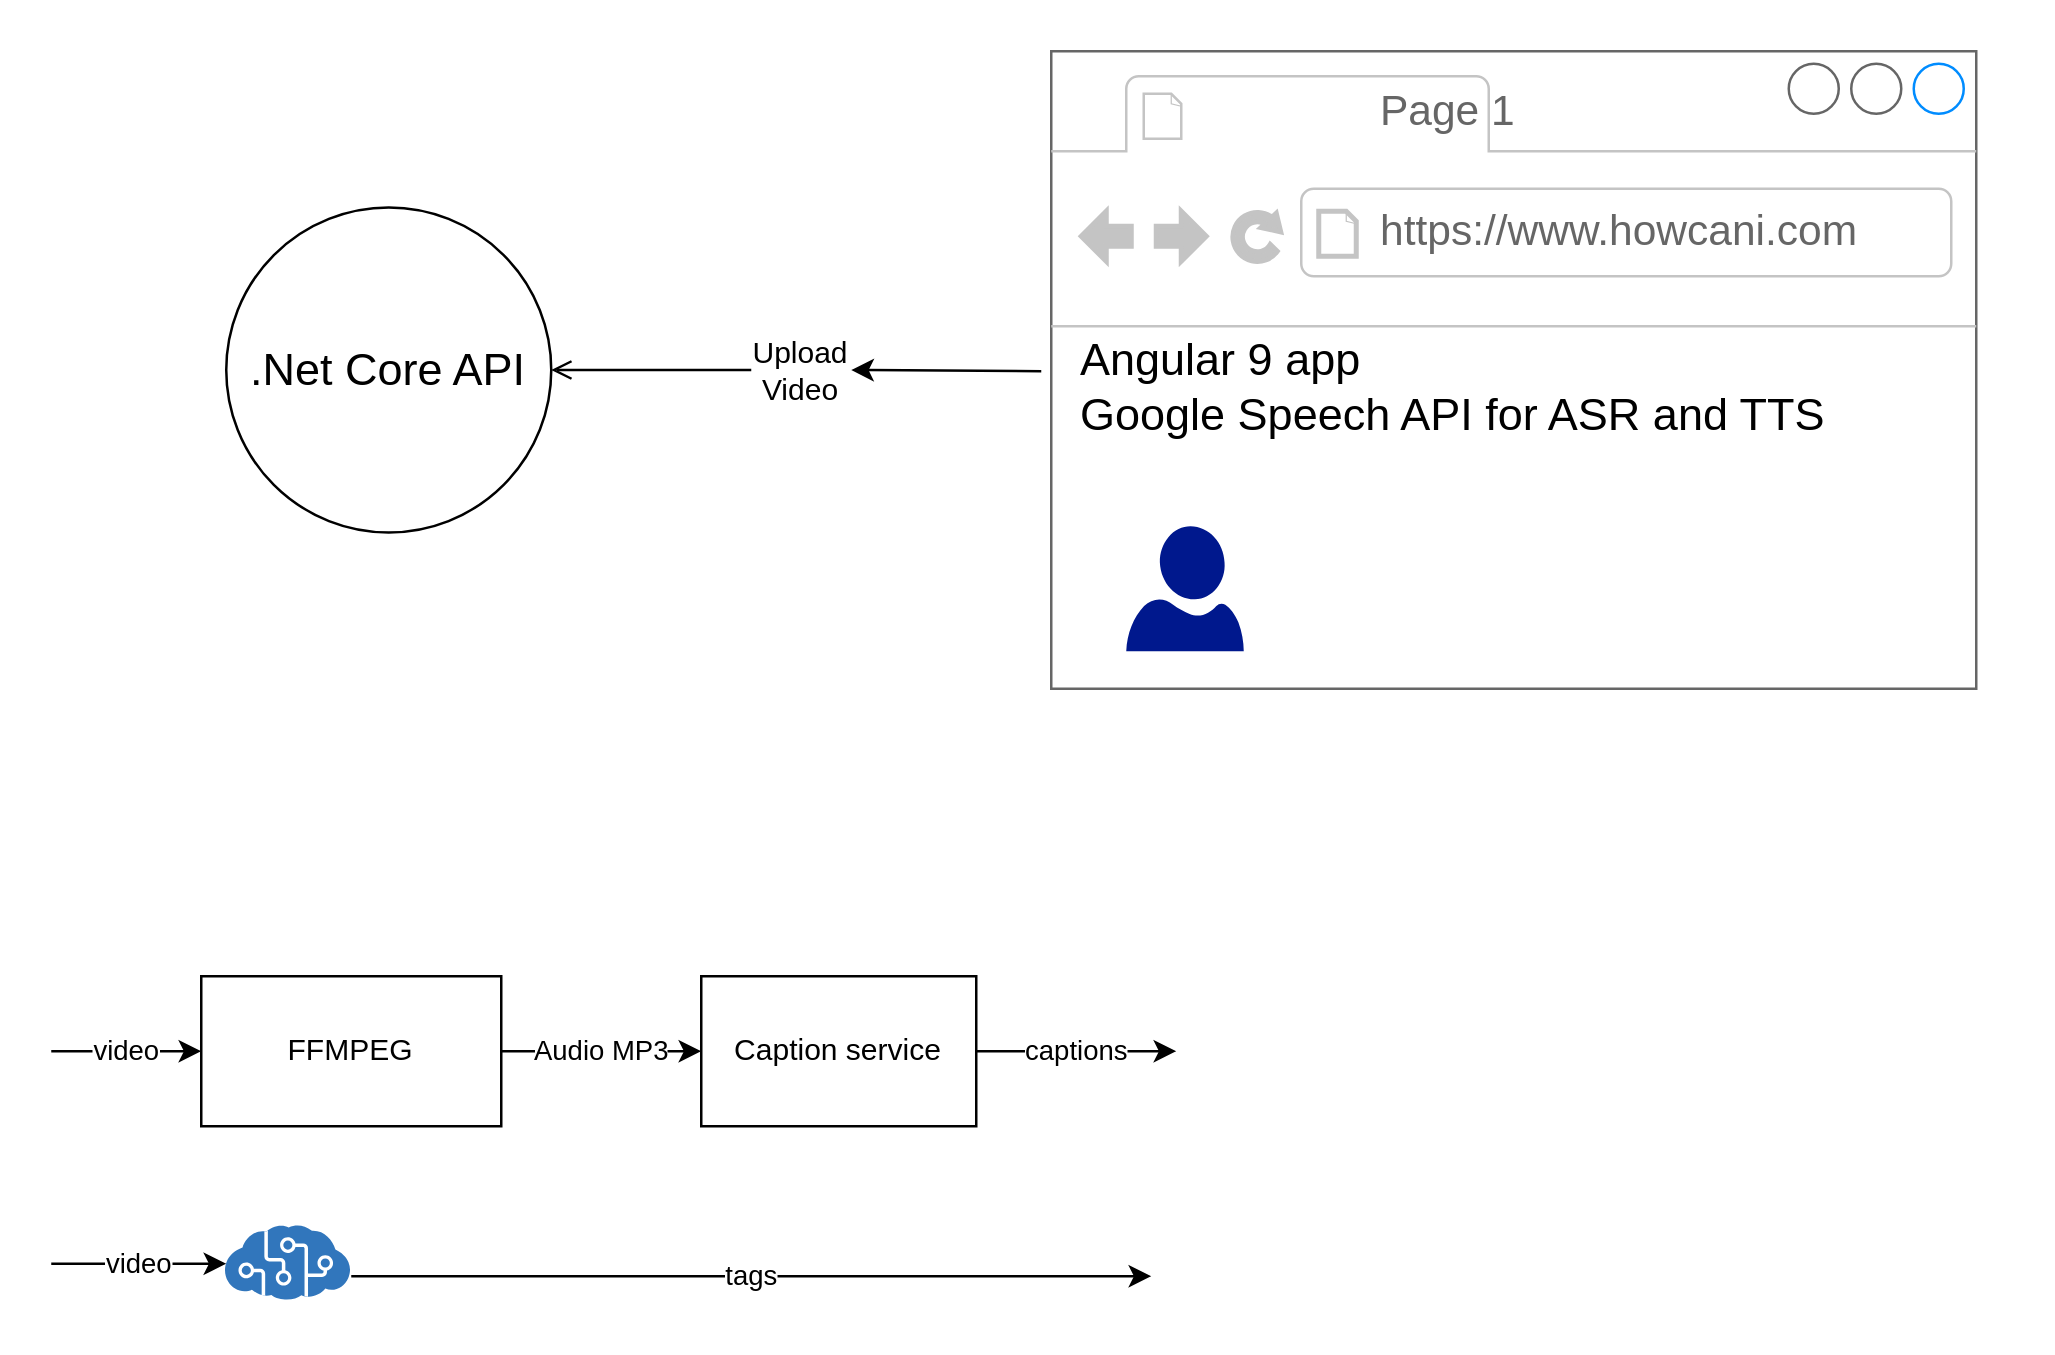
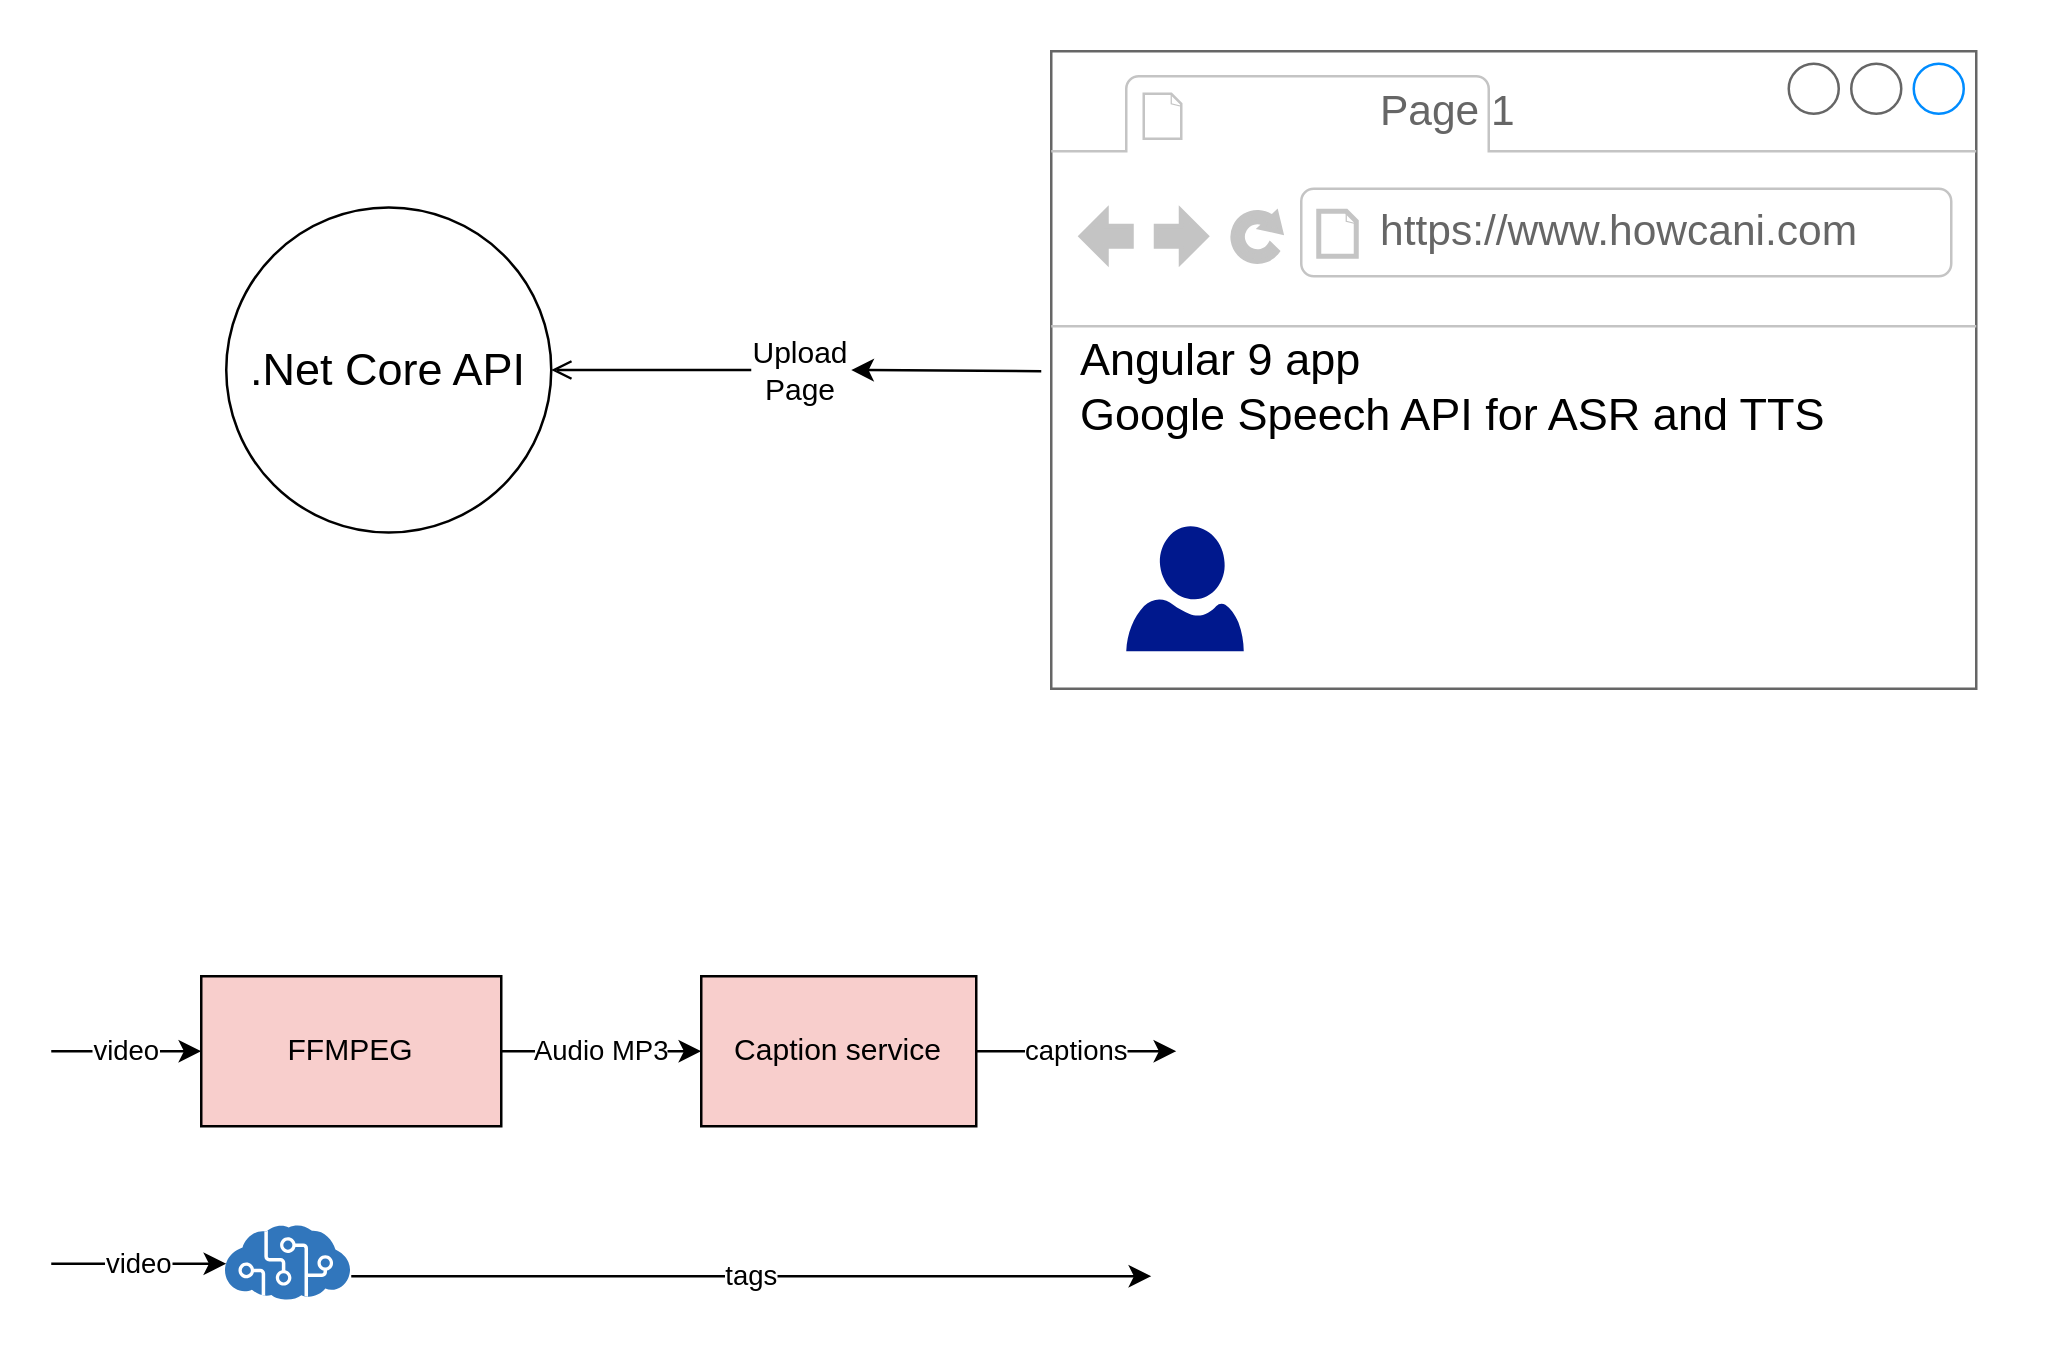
(801, 371) -> (801, 371)
(351, 1051) -> (351, 1051)
(839, 1051) -> (839, 1051)
